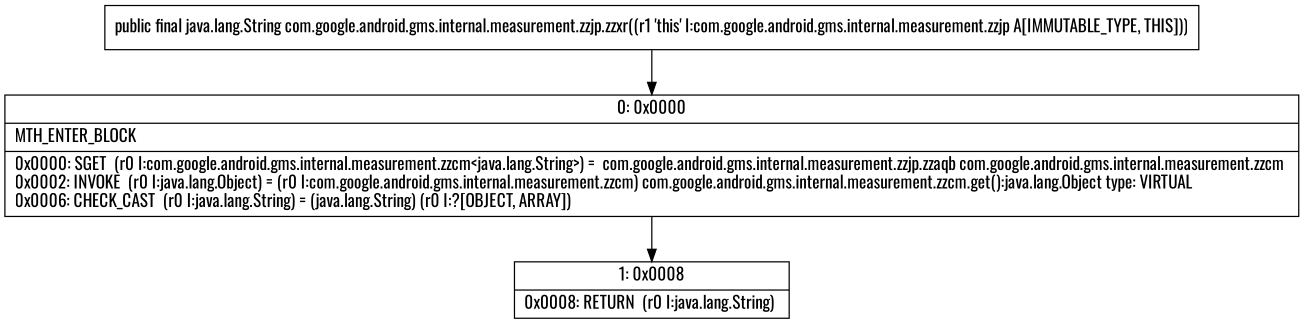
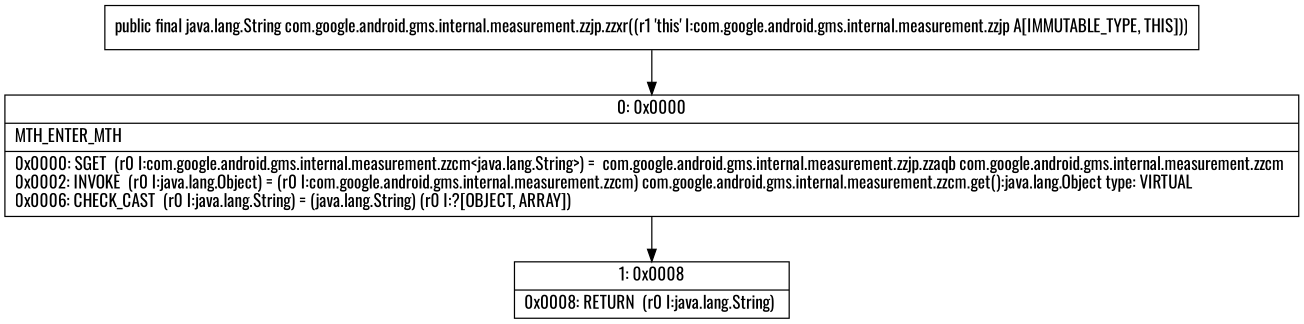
(76, 137) -> (69, 137)
